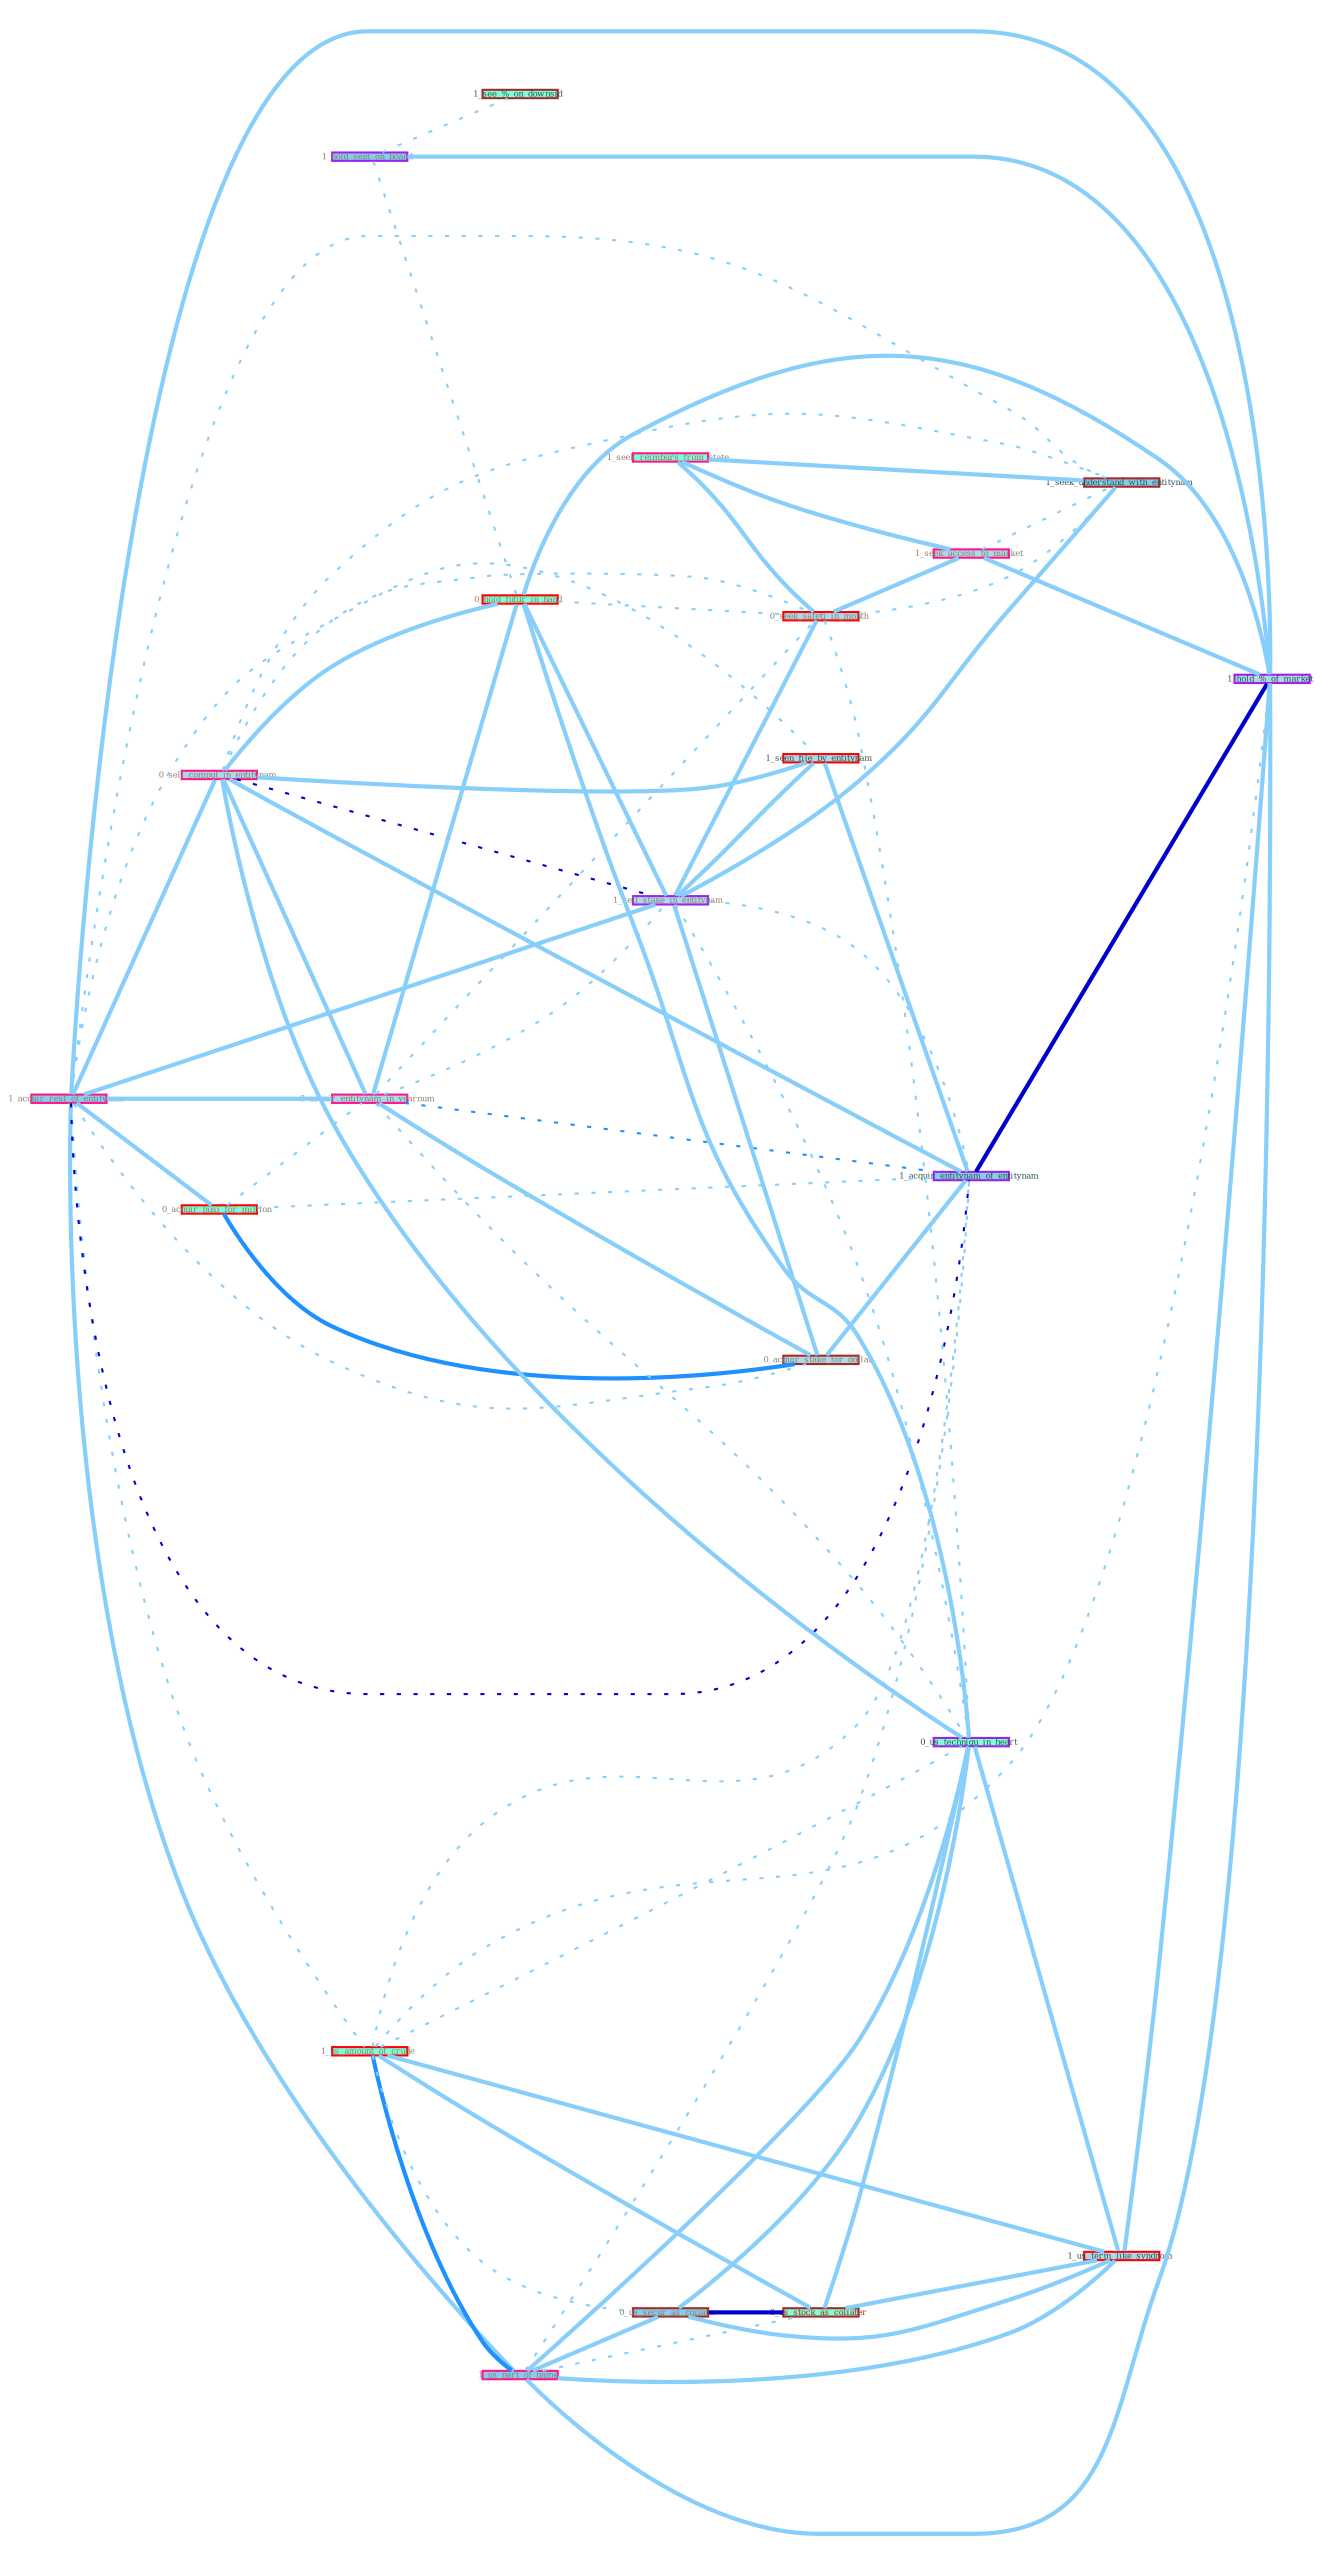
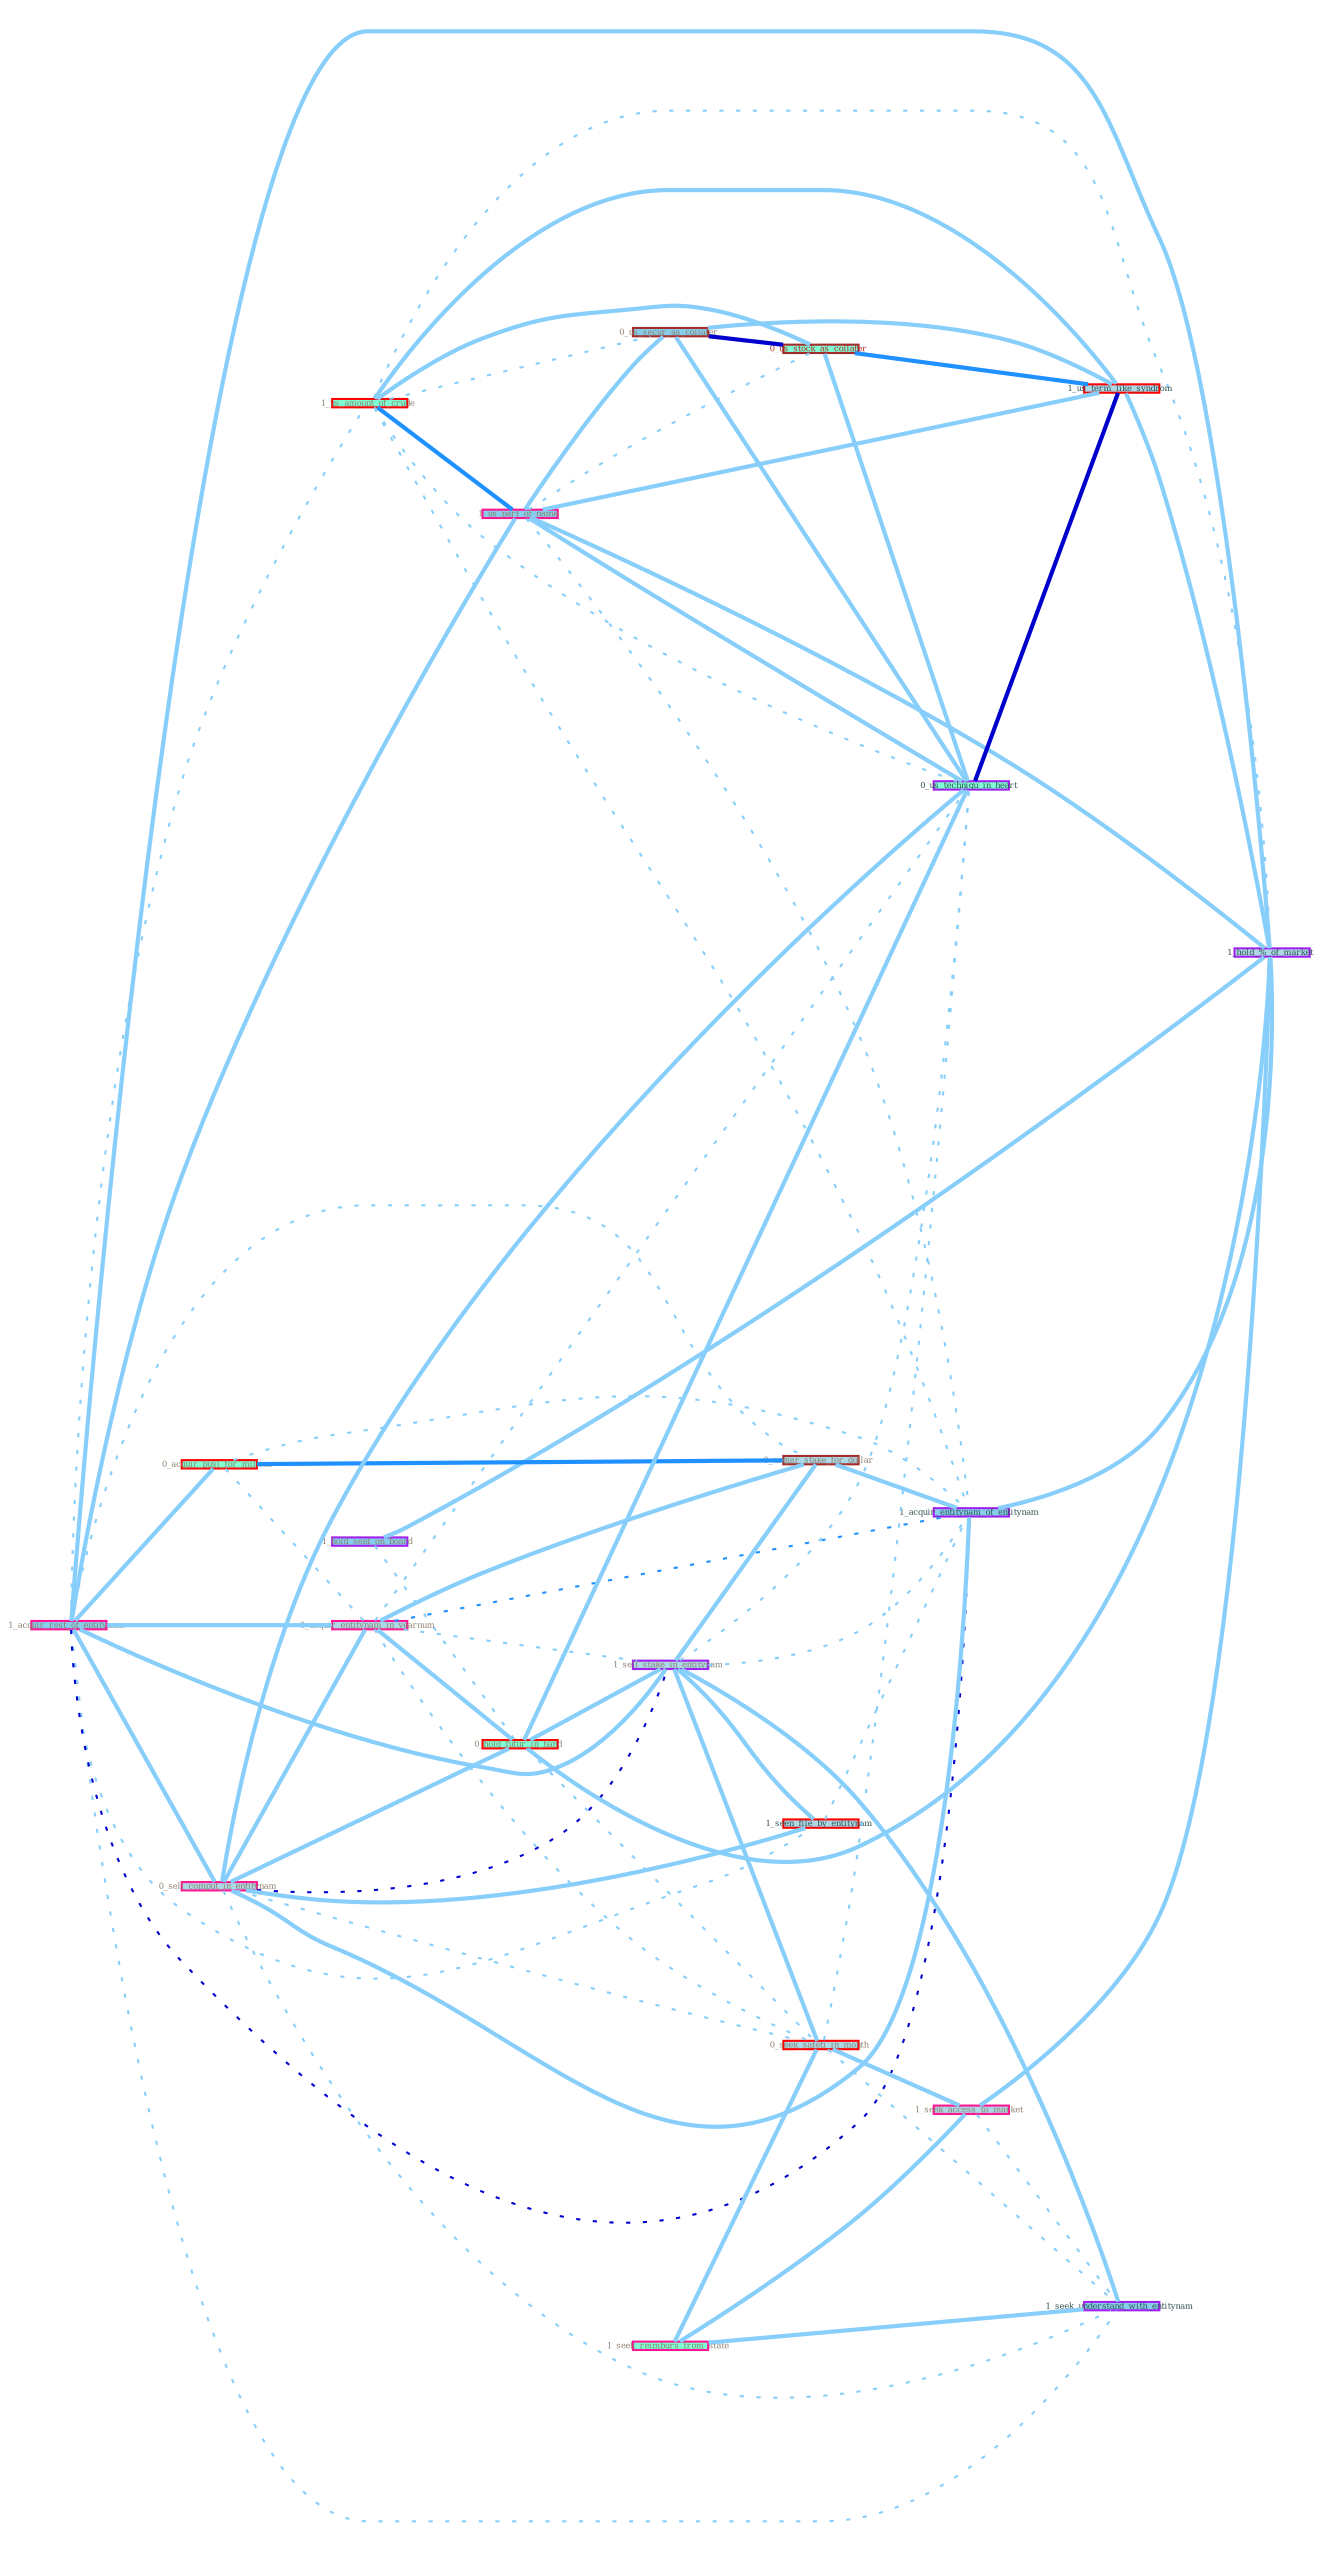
(520, 94) -> none
(1122, 483) -> (1122, 2306)
(875, 906) -> (896, 1668)
(1122, 928) -> (1170, 1411)
(1046, 1999) -> (1047, 587)
(971, 2284) -> (971, 369)
